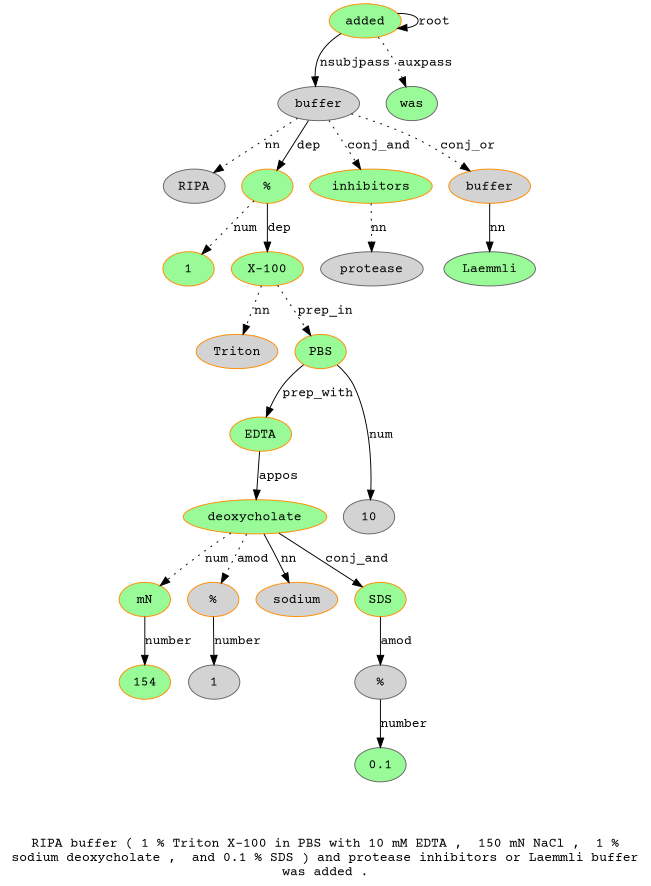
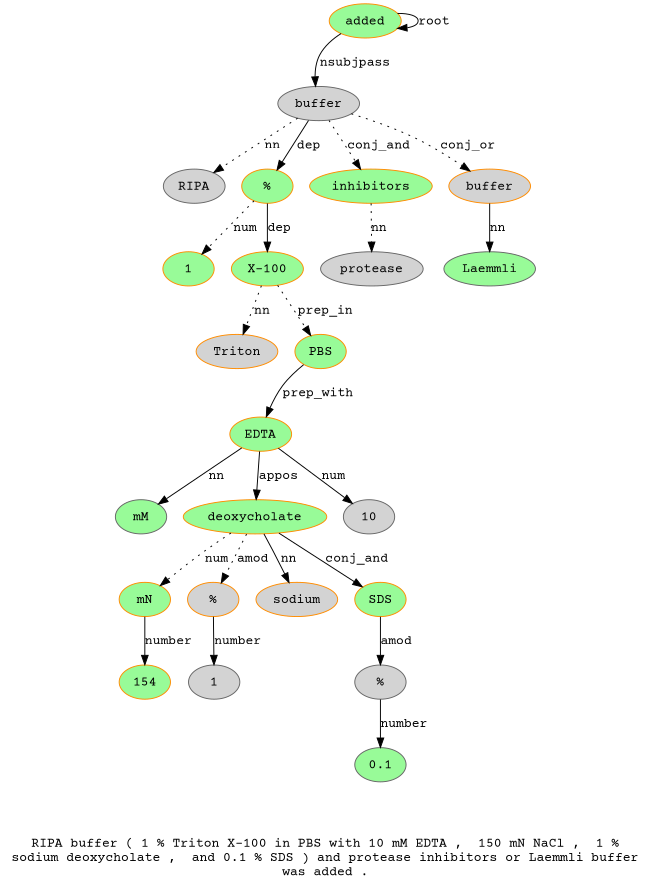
(412, 104) -> none
(366, 424) -> (312, 473)
none -> (141, 517)
